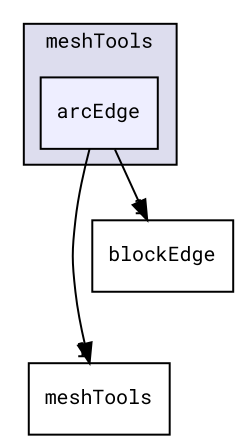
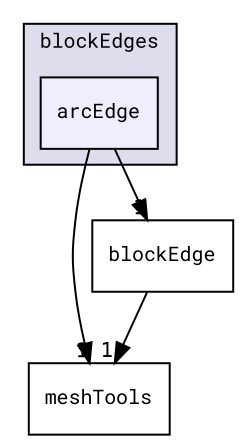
(100, 43) -> (100, 43)
none -> (135, 319)
